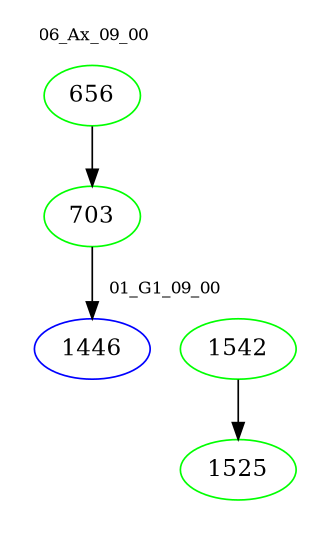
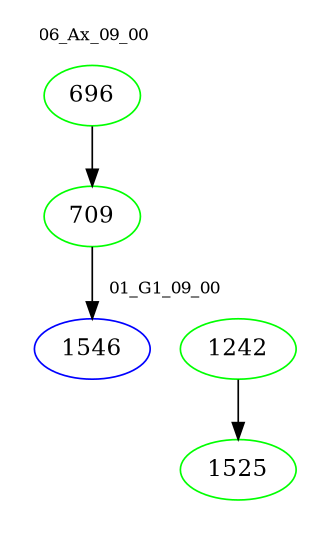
(92, 96) -> (92, 96)
(92, 216) -> (92, 216)
(92, 349) -> (92, 349)
(238, 349) -> (238, 349)
